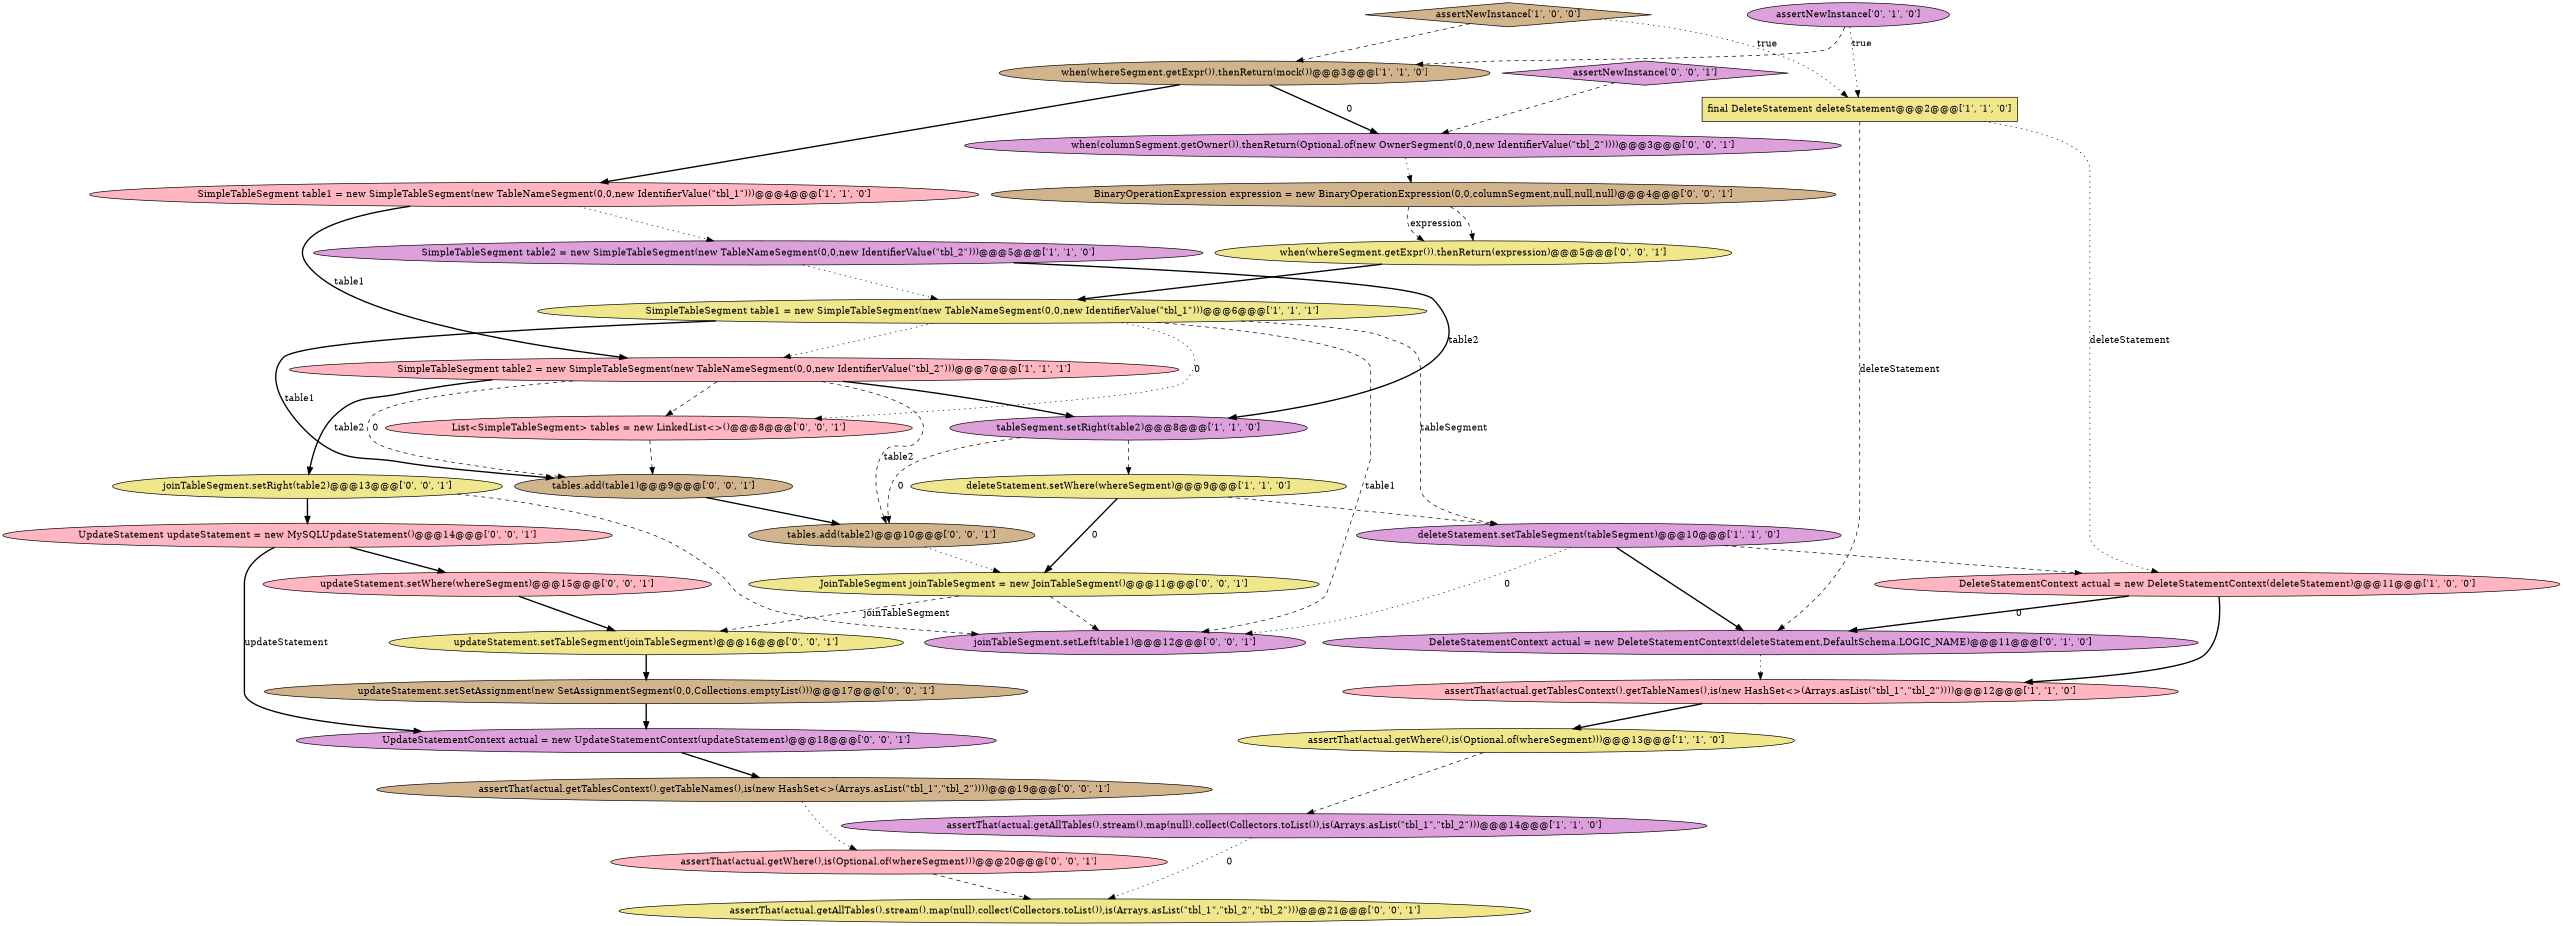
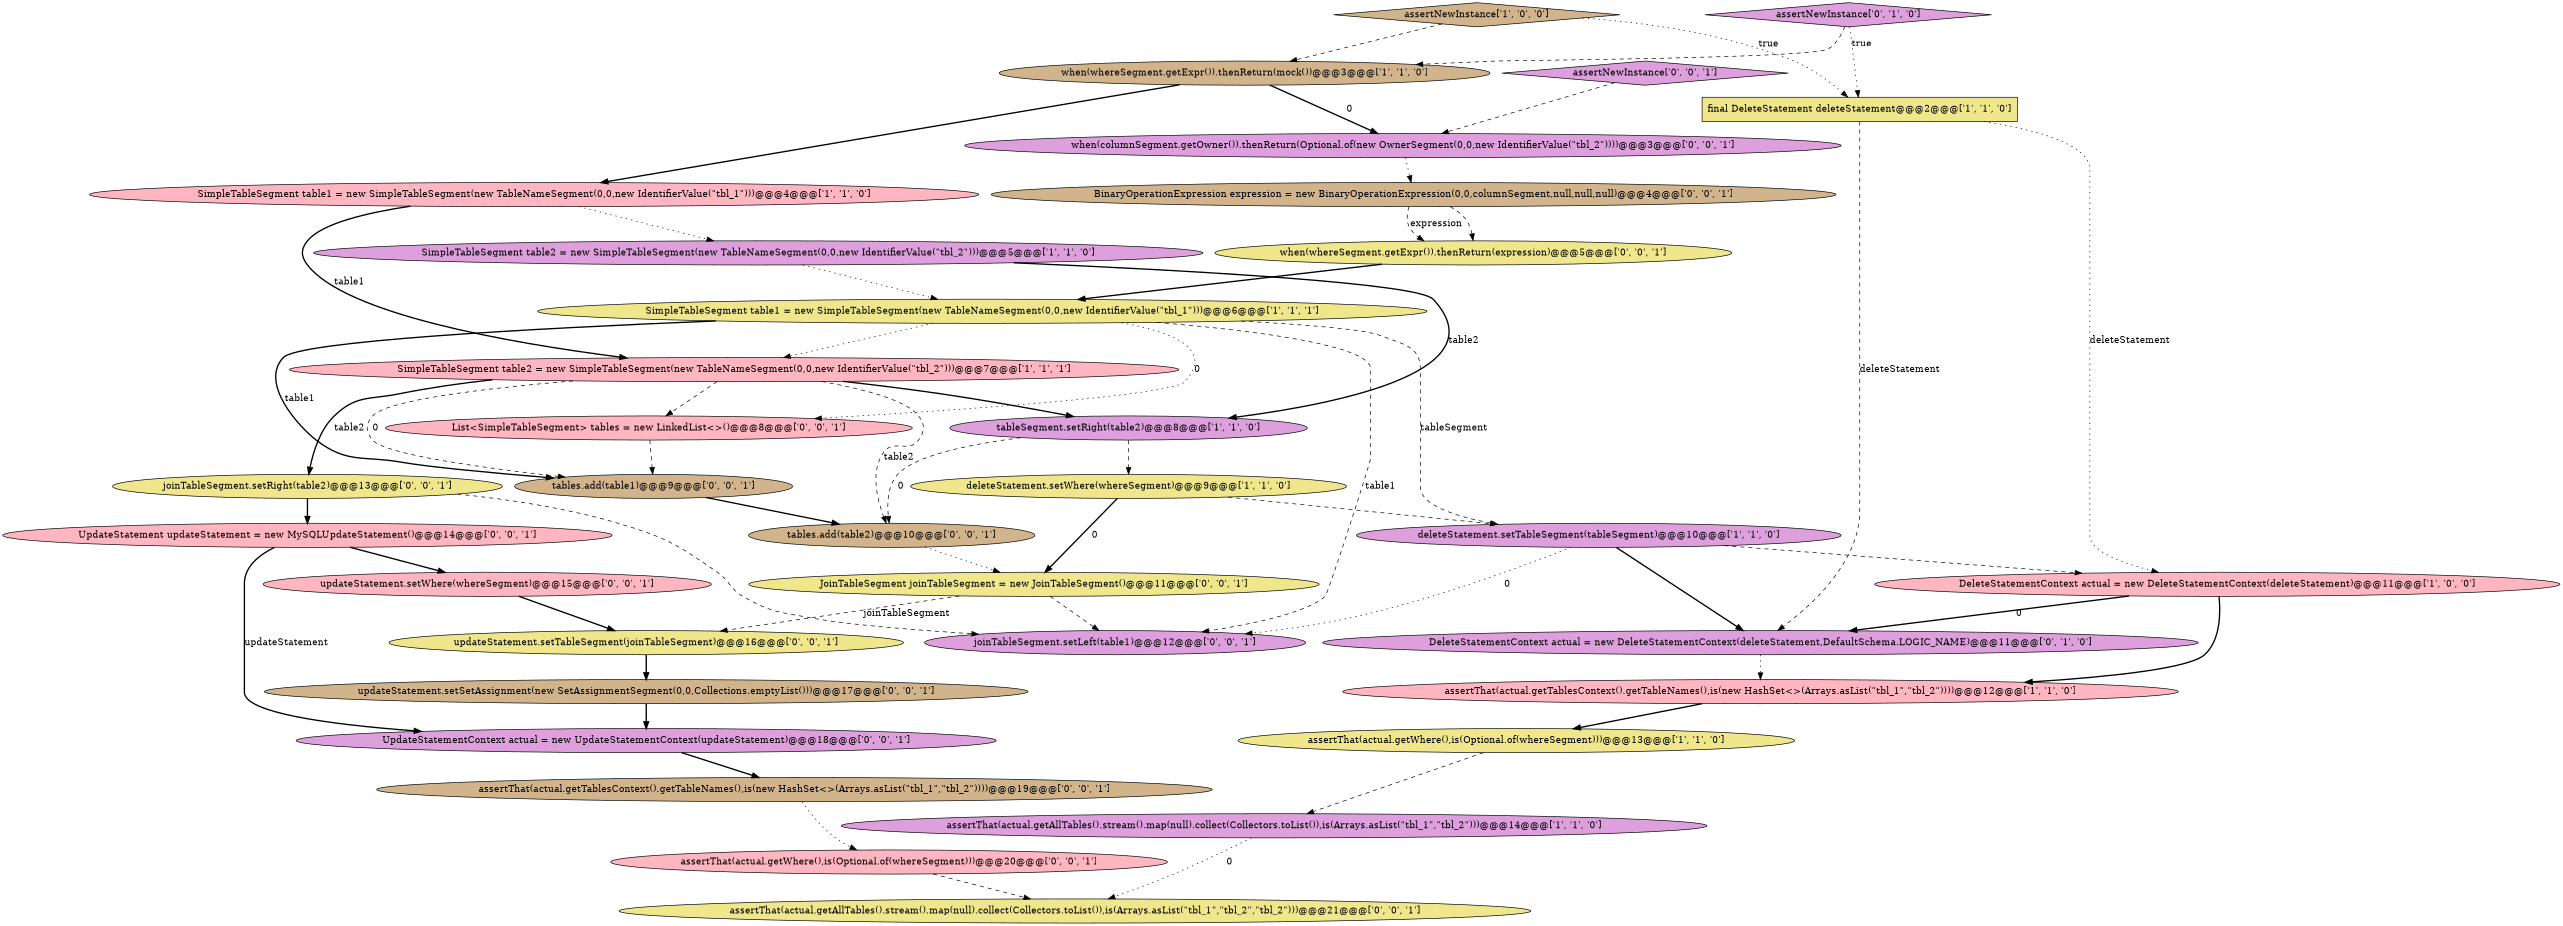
(1848, 15) -> (1848, 15)
